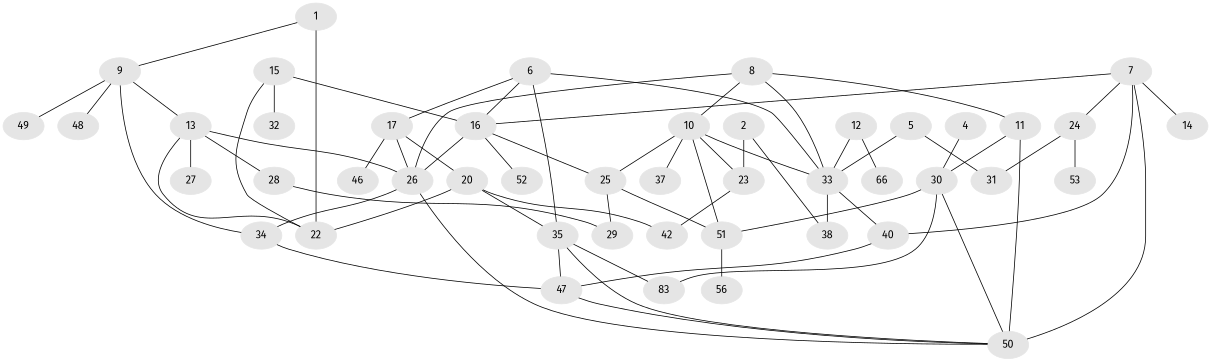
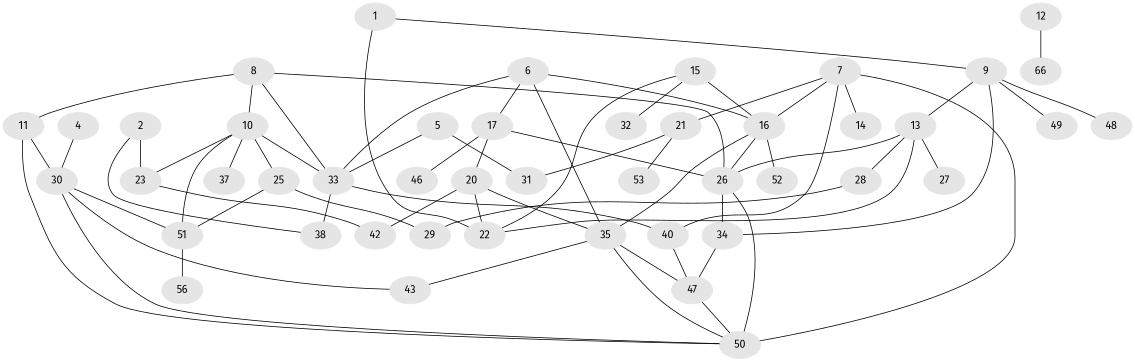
(1075, 126) -> (681, 126)
(541, 153) -> (683, 178)
(842, 153) -> none
(664, 290) -> (410, 290)
